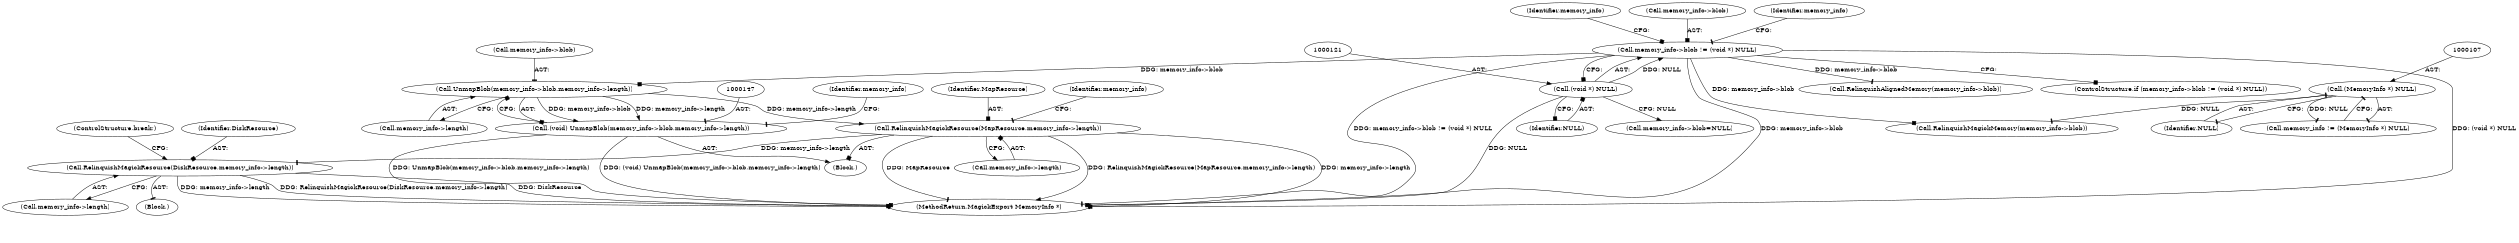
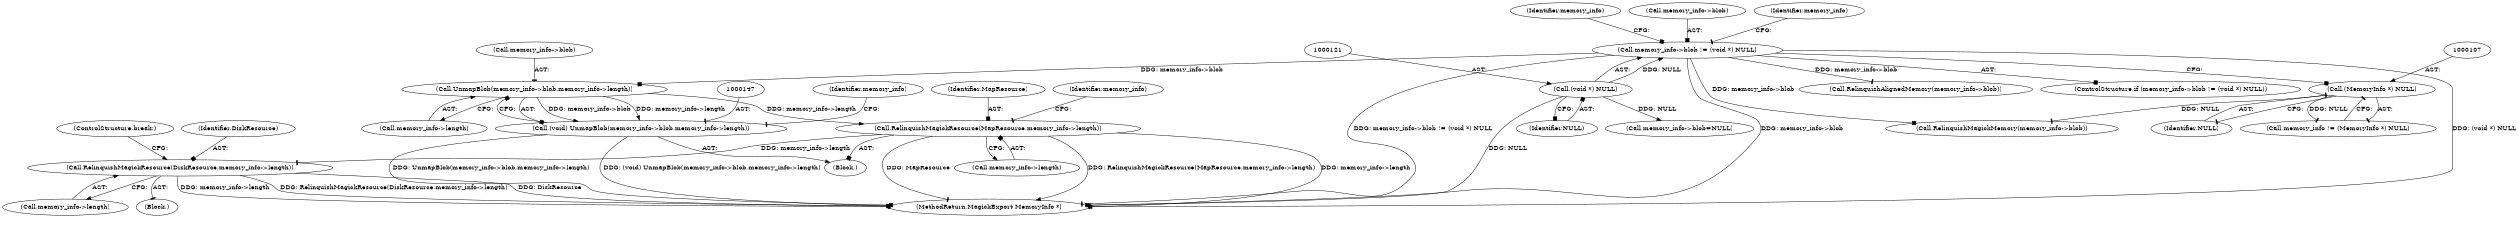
(1595, 61) -> (2050, 65)
(1990, 70) -> (1990, 70)
(1657, 109) -> (1657, 109)
